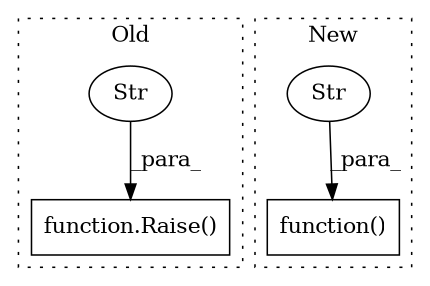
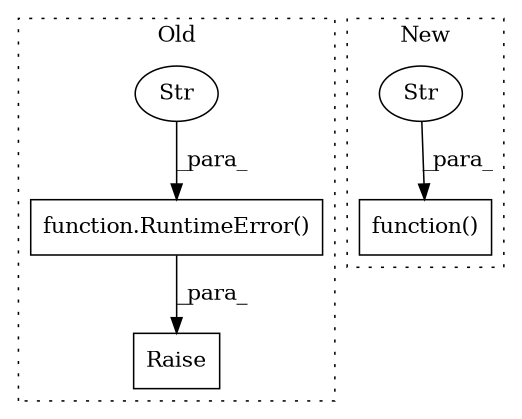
(131, 227) -> (177, 227)
none -> (177, 361)
